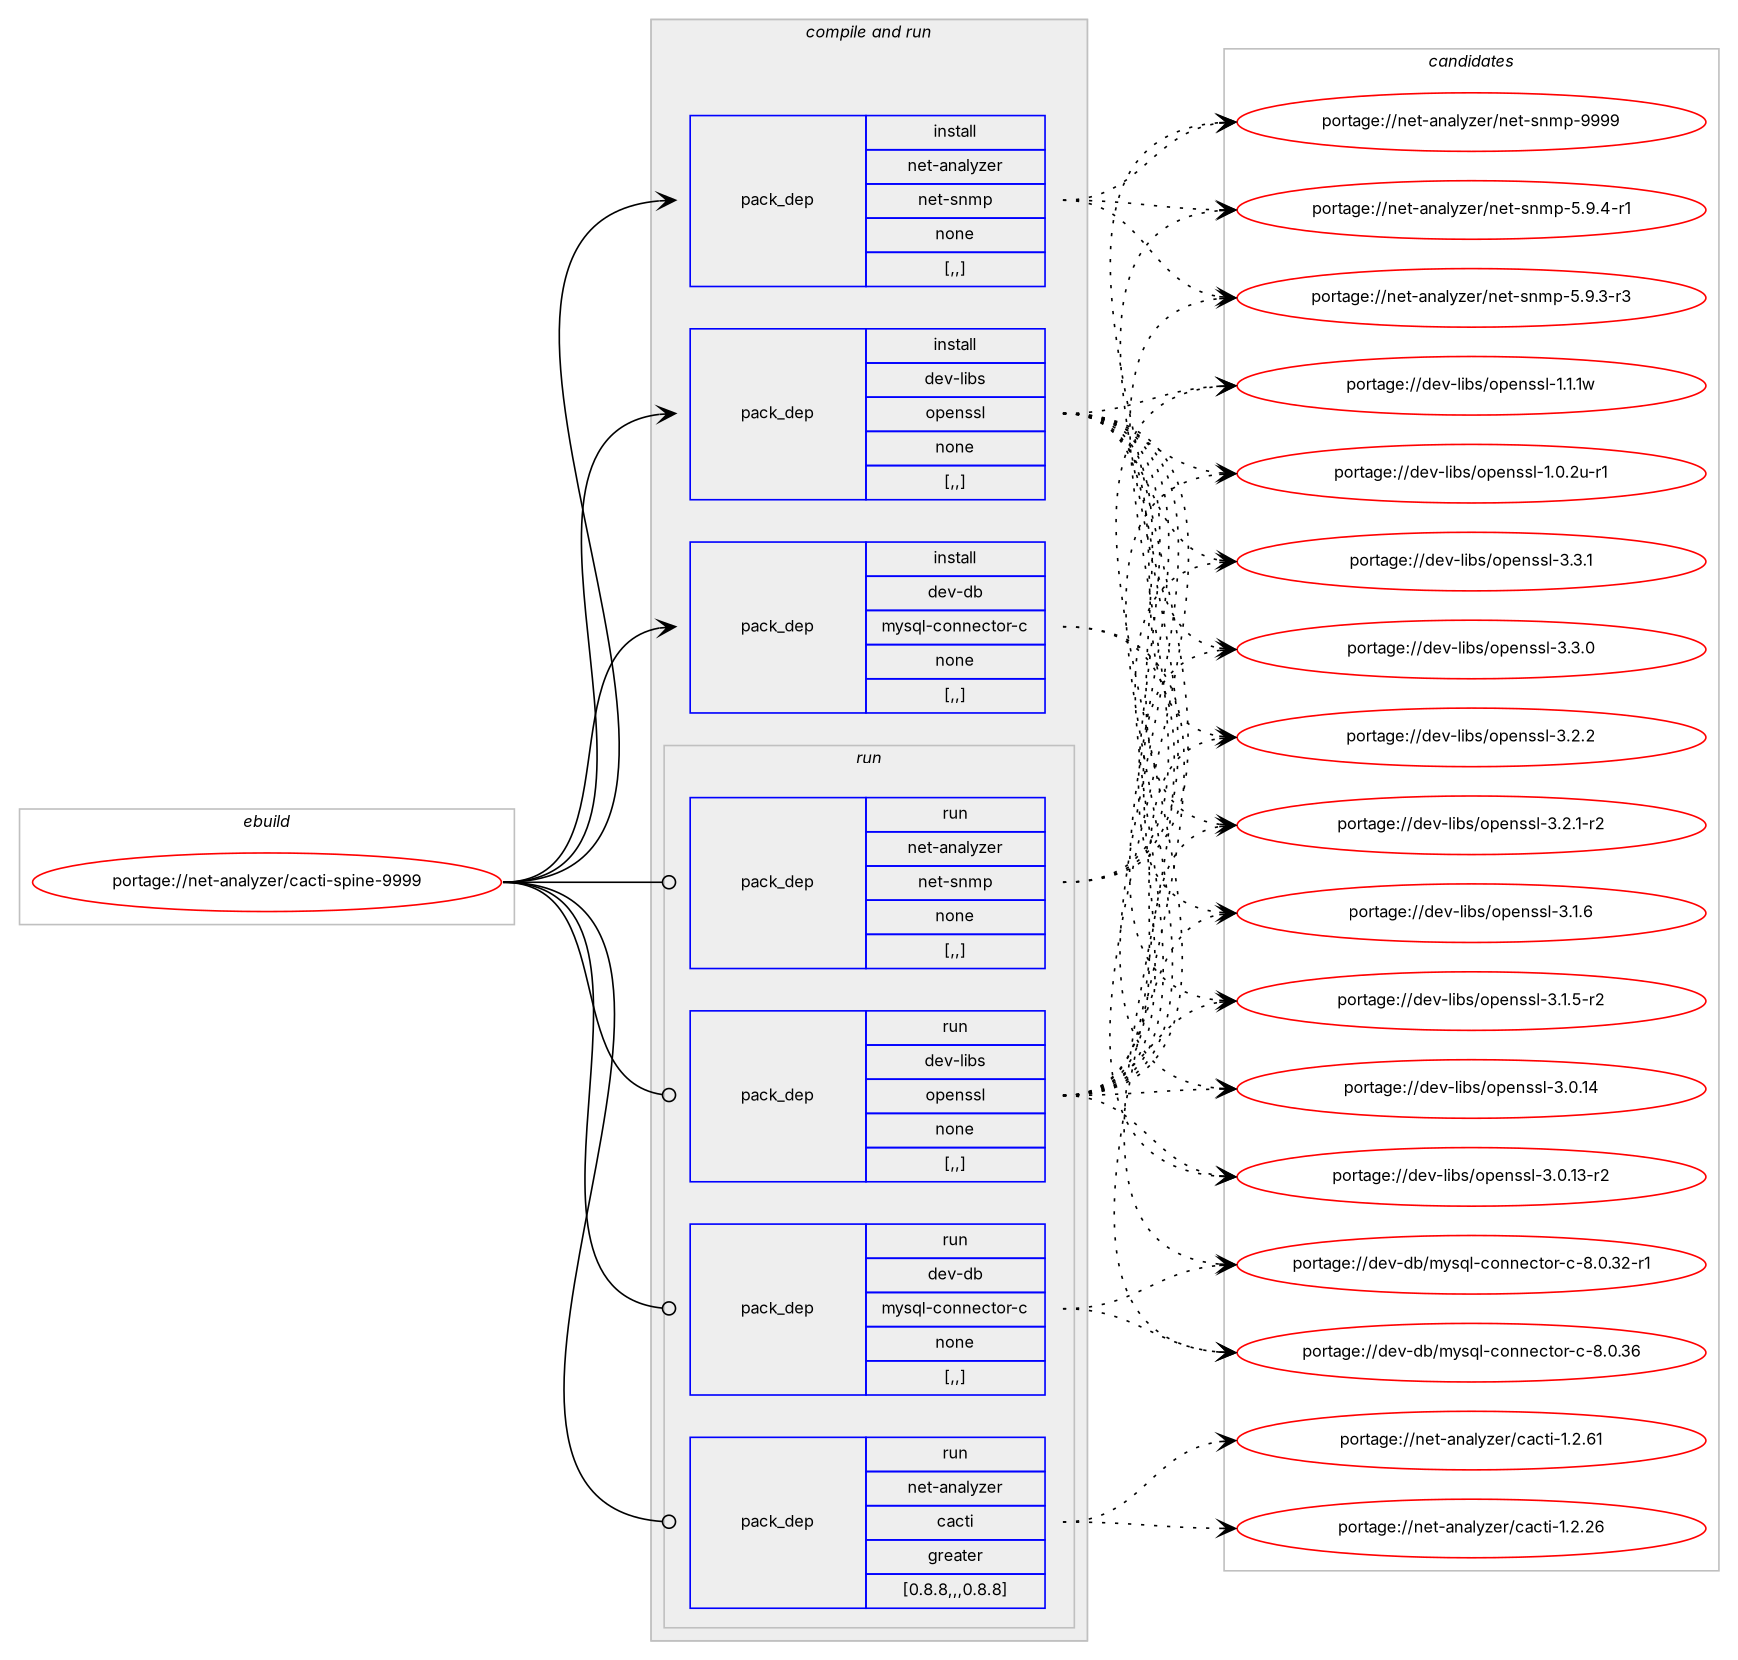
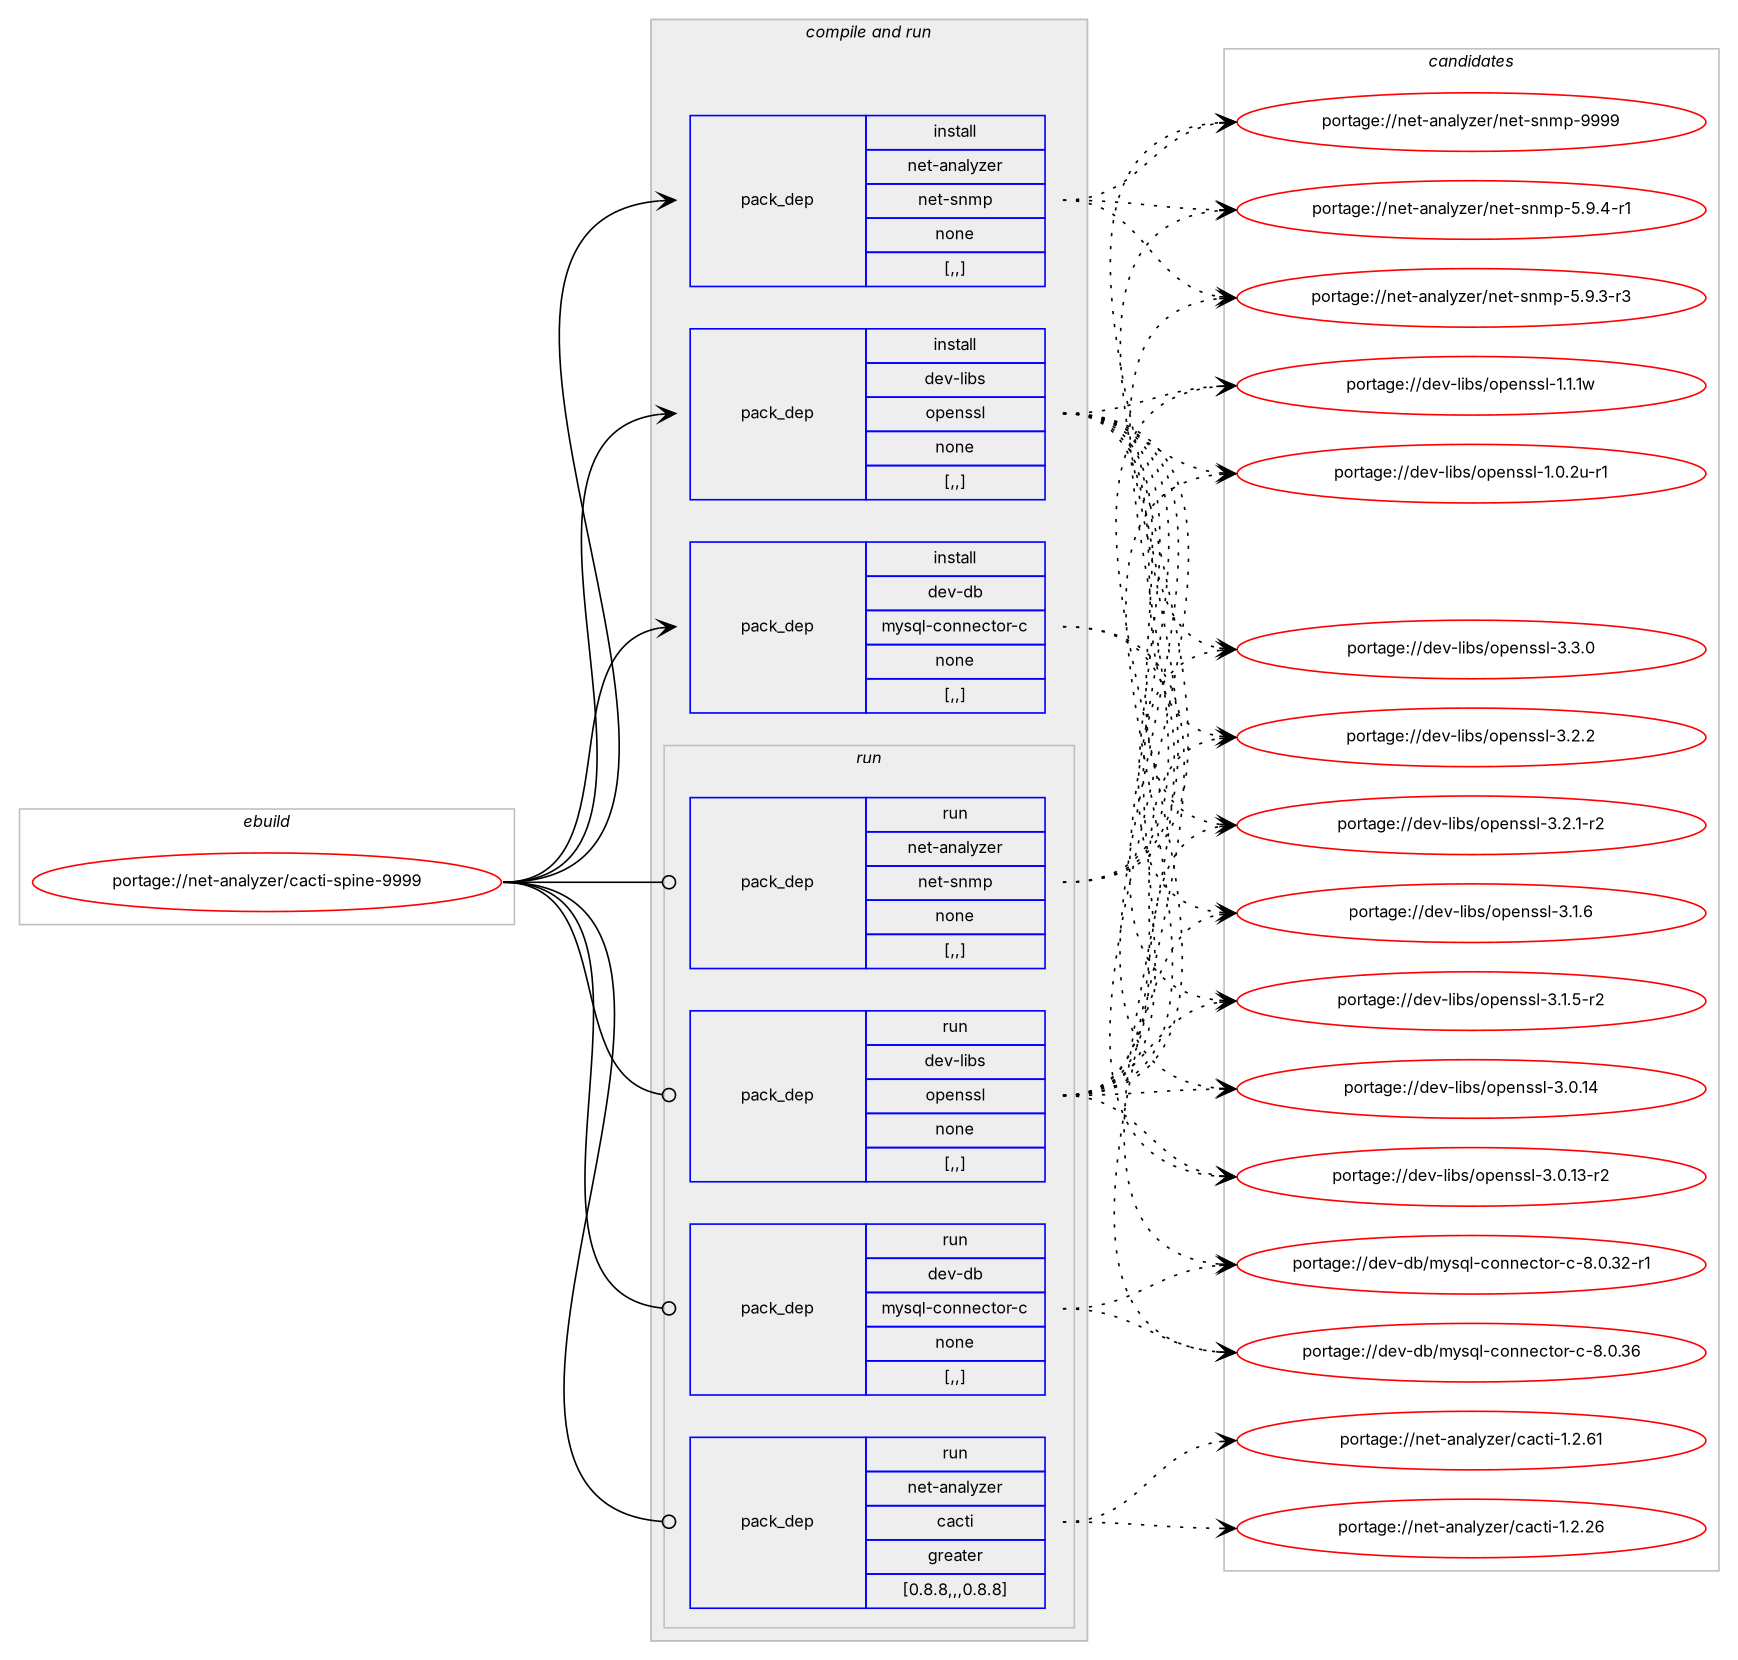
(1472, 562) -> none
